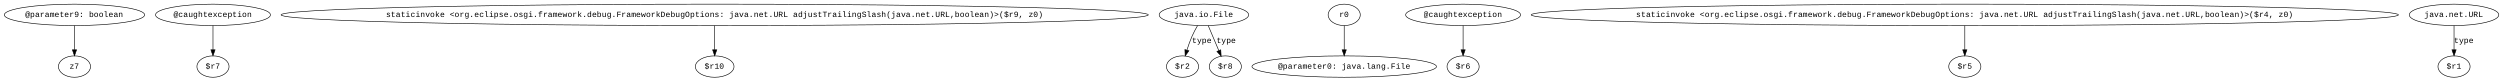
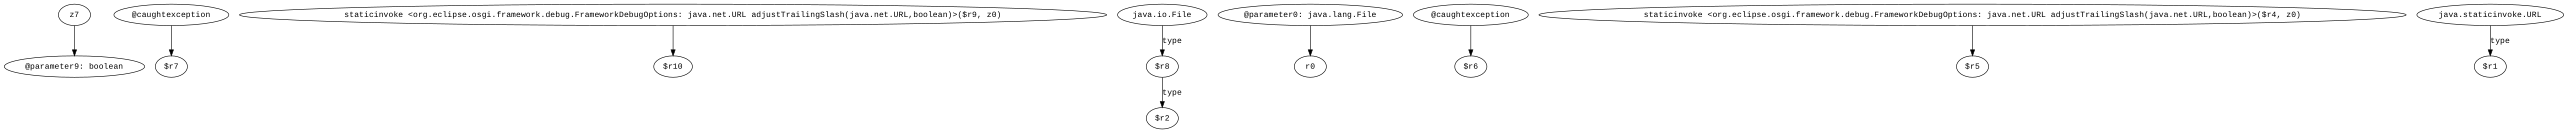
(2454, 15) -> (2490, 15)
(74, 38) -> (74, 38)
(1191, 38) -> (1162, 89)
(1344, 38) -> (1310, 38)
